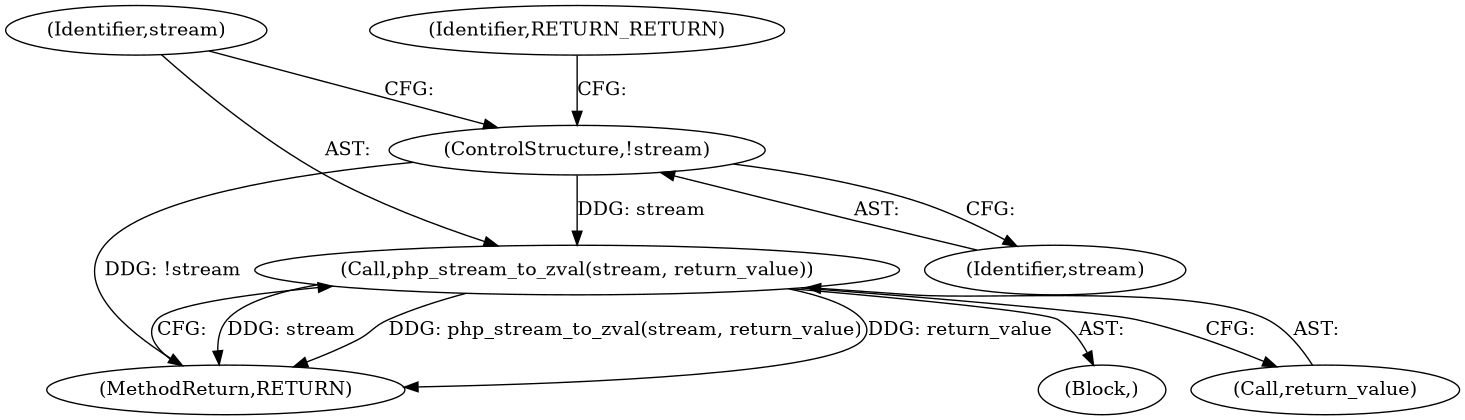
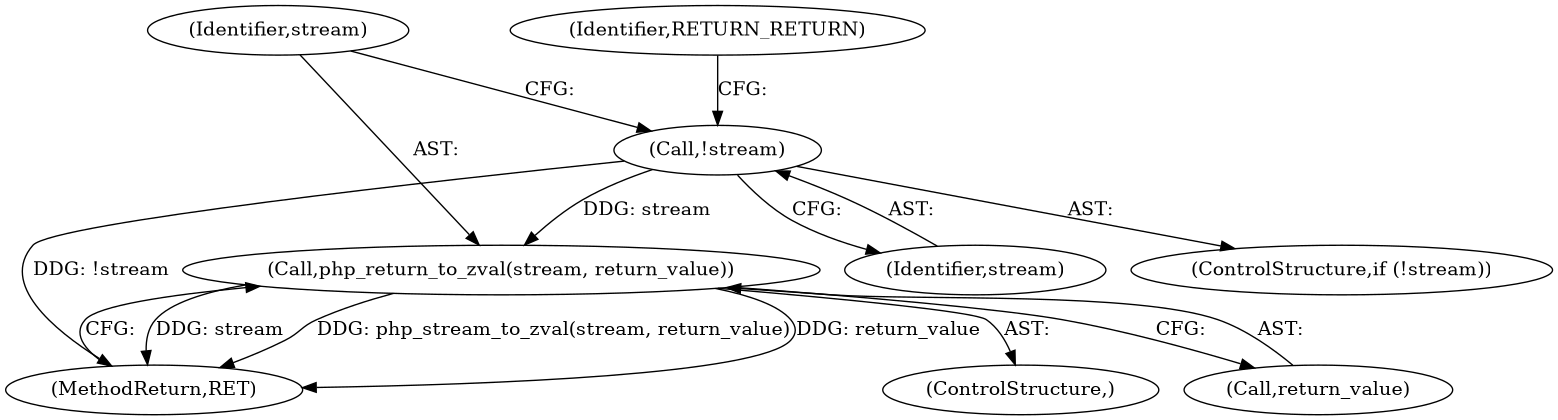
(577, 150) -> (718, 150)
(577, 270) -> (501, 270)
none -> (1342, 270)
(226, 390) -> (154, 390)
(1102, 390) -> (1021, 390)
